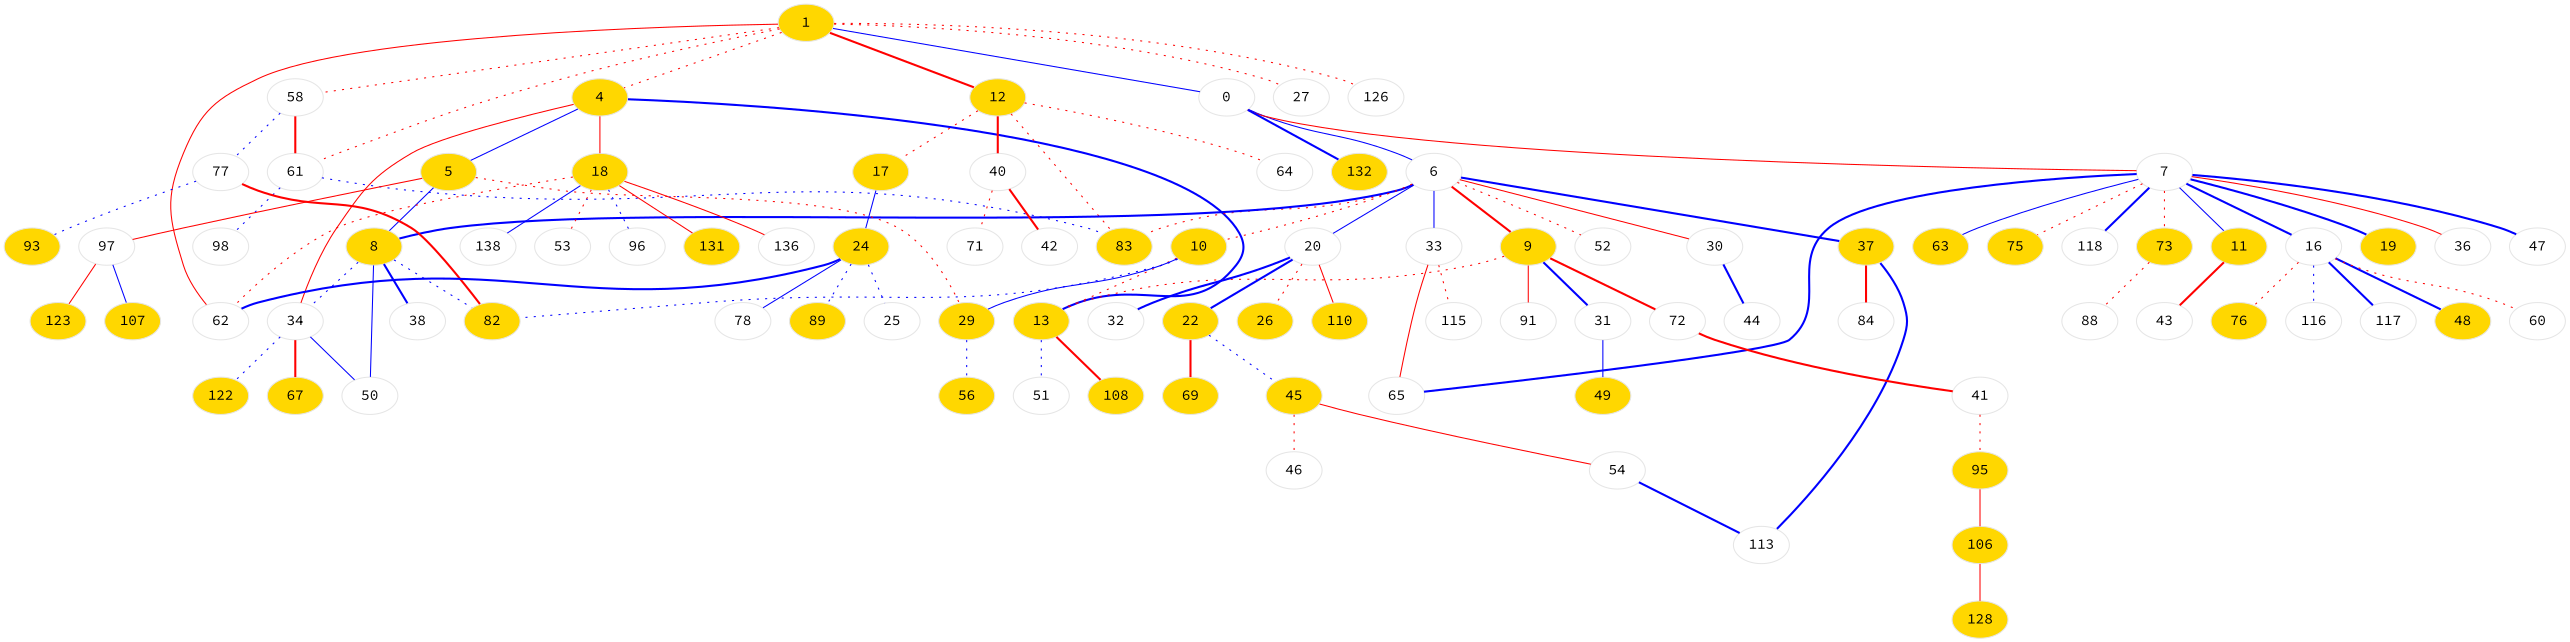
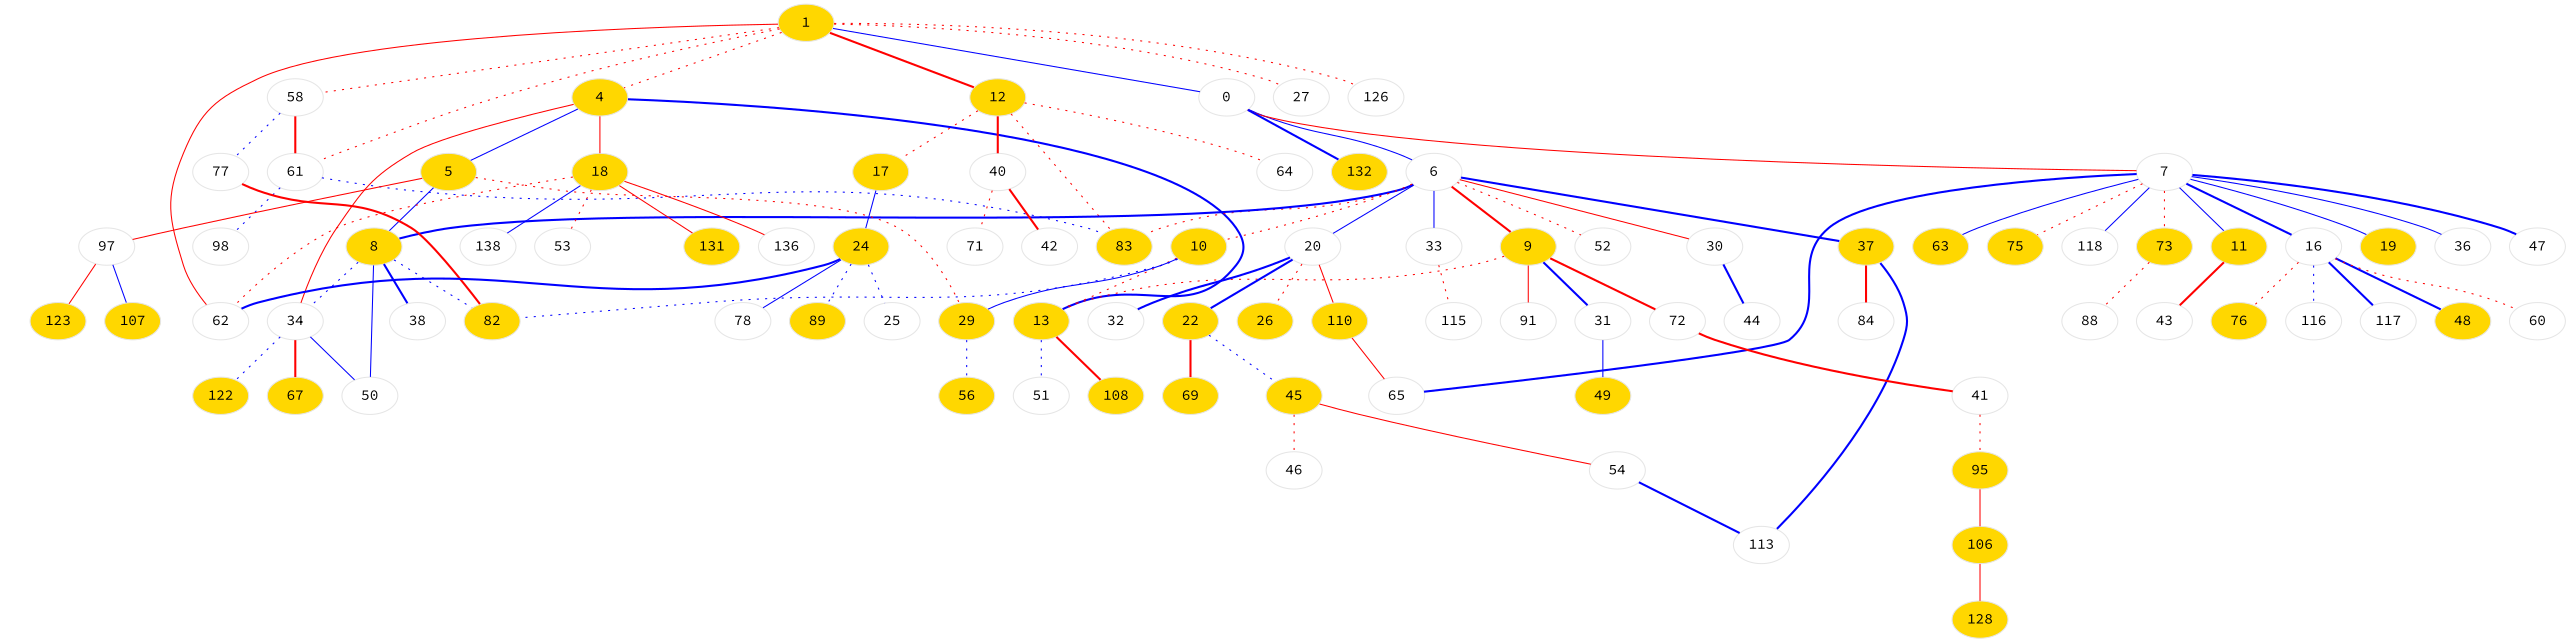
(2318, 199) -> (2318, 199)
(2279, 204) -> (2279, 204)
(2127, 209) -> (2127, 209)
(32, 247) -> none
(637, 247) -> none
(1412, 320) -> (1368, 358)
